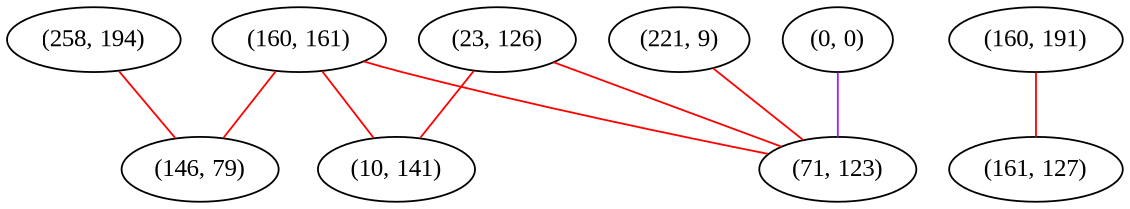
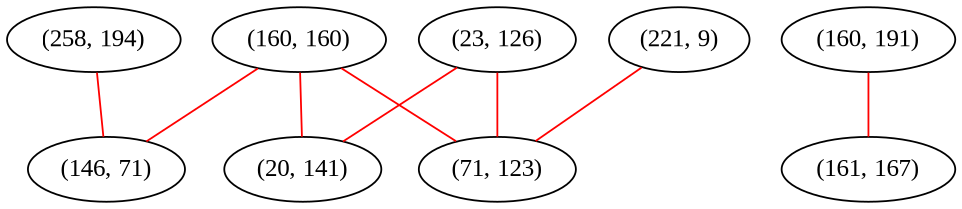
(299, 40) -> (299, 40)
(838, 40) -> none
(200, 169) -> (106, 169)
(396, 169) -> (303, 169)
(1036, 169) -> (868, 169)
